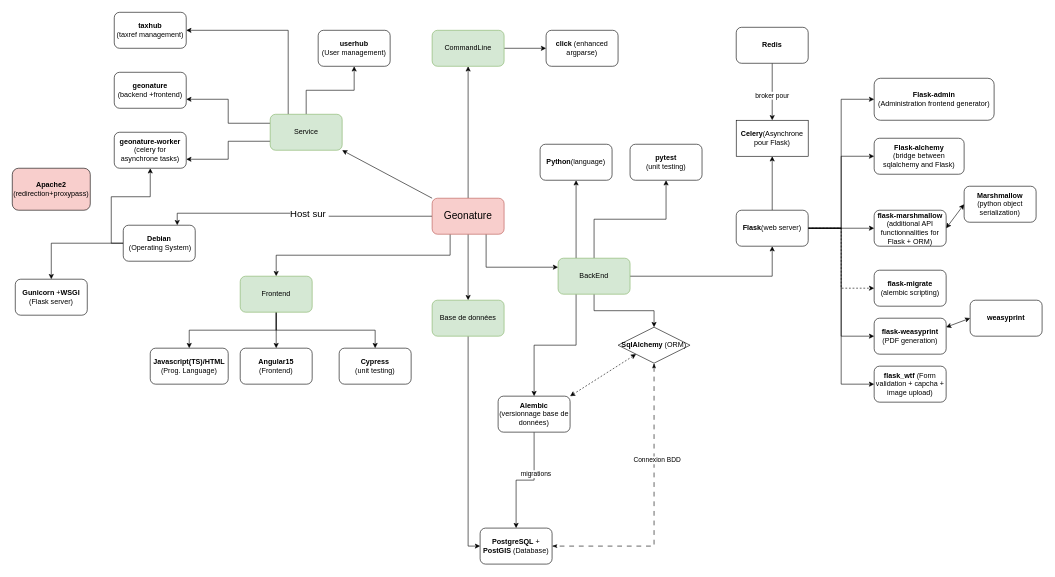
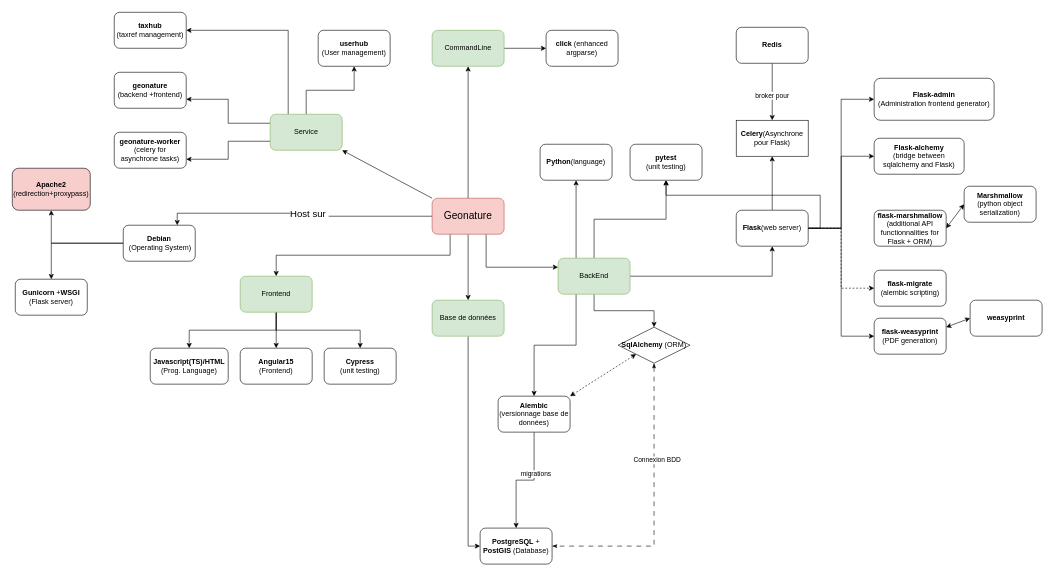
(150, 197) -> (51, 215)
(869, 228) -> (760, 195)
(375, 366) -> (360, 366)
(842, 383) -> none
(911, 384) -> none
